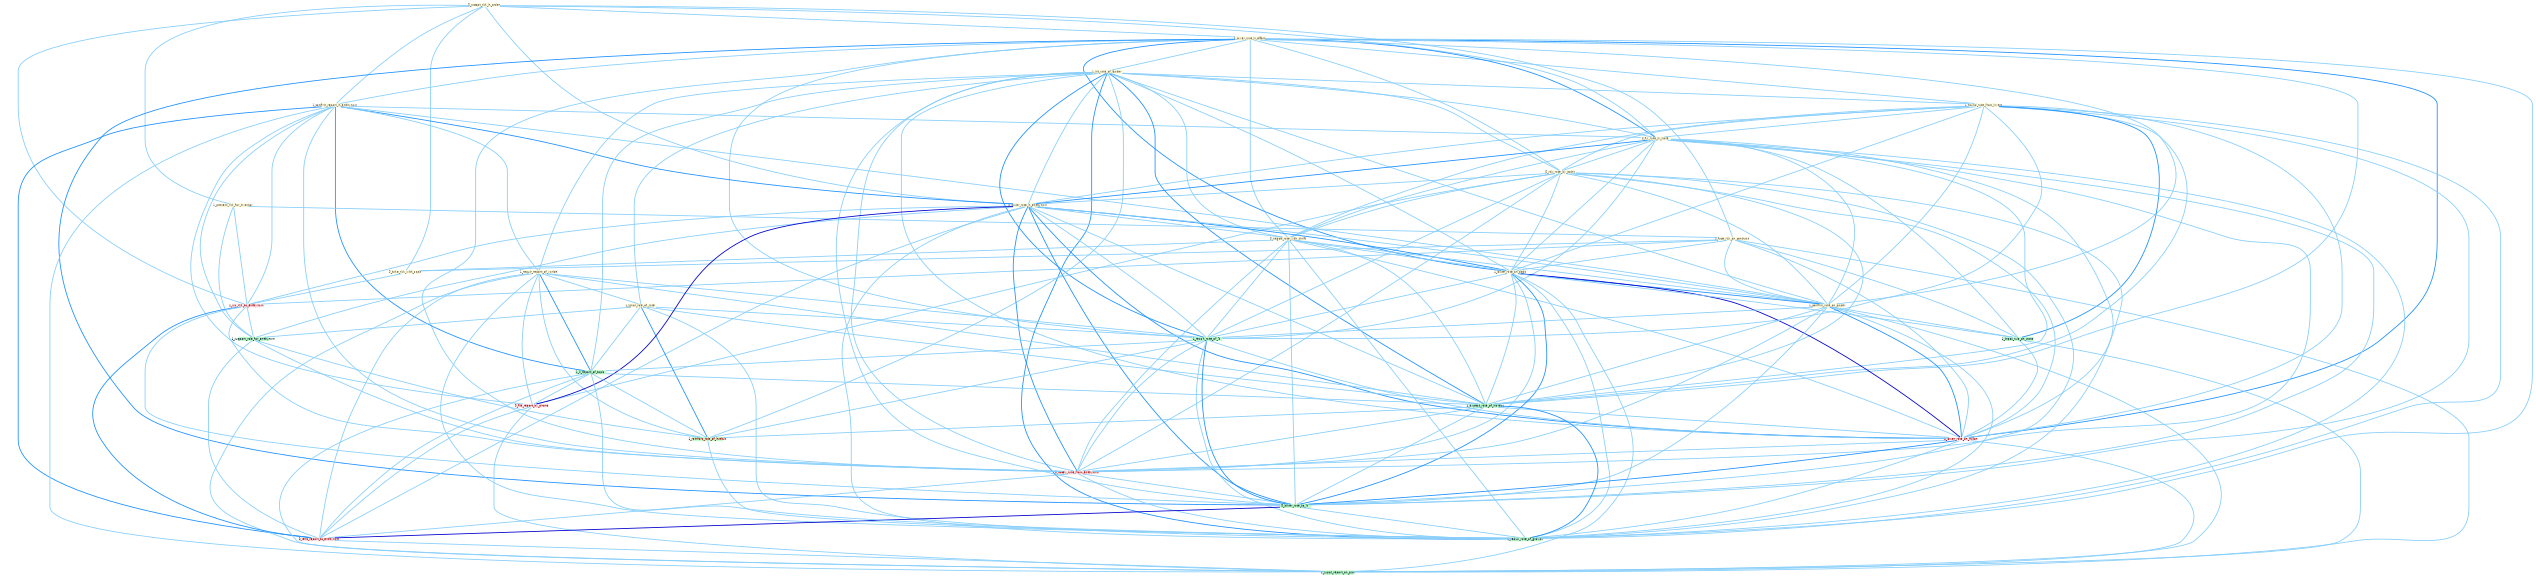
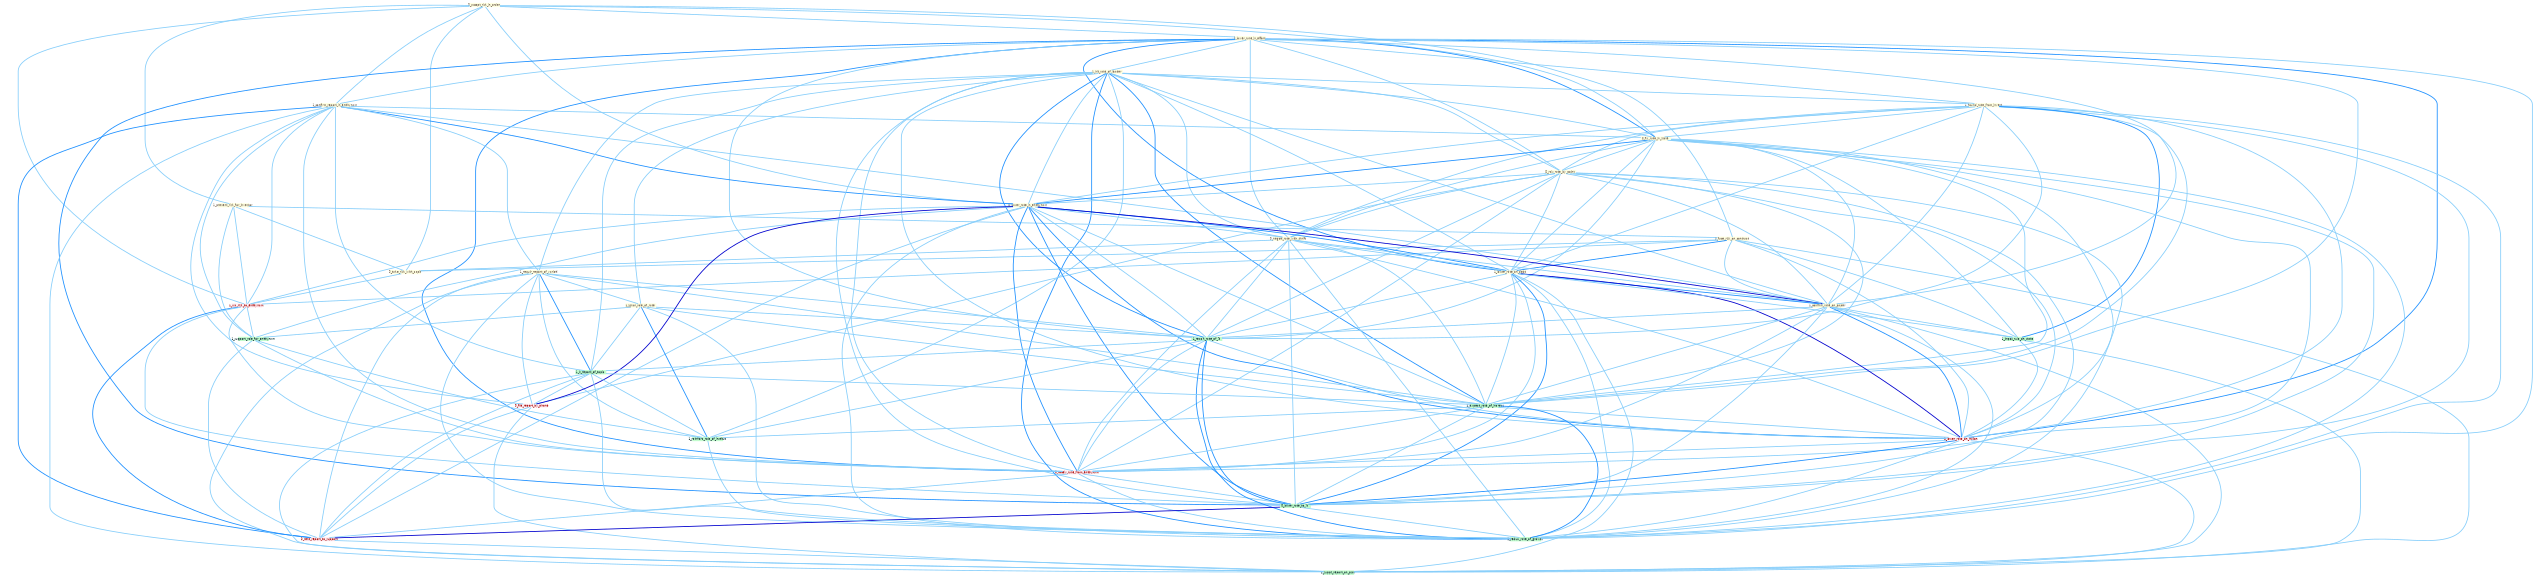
(476, 204) -> (476, 204)
none -> (320, 239)
(1431, 249) -> (1431, 249)
(1622, 255) -> (1622, 255)
(381, 292) -> (381, 292)
(708, 439) -> (708, 439)
(1291, 513) -> (1291, 513)
(320, 539) -> (320, 539)
